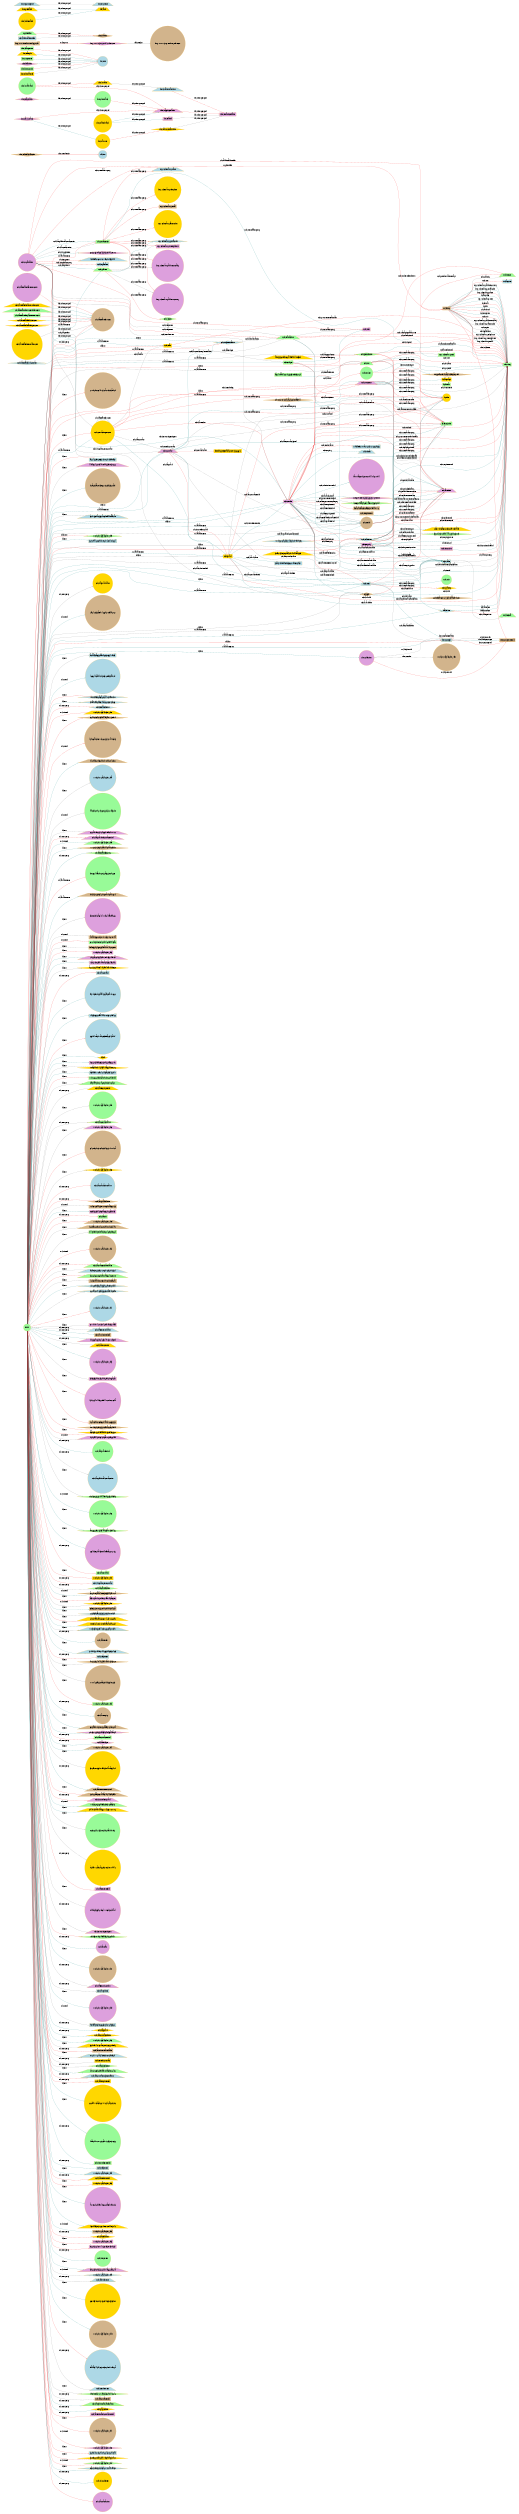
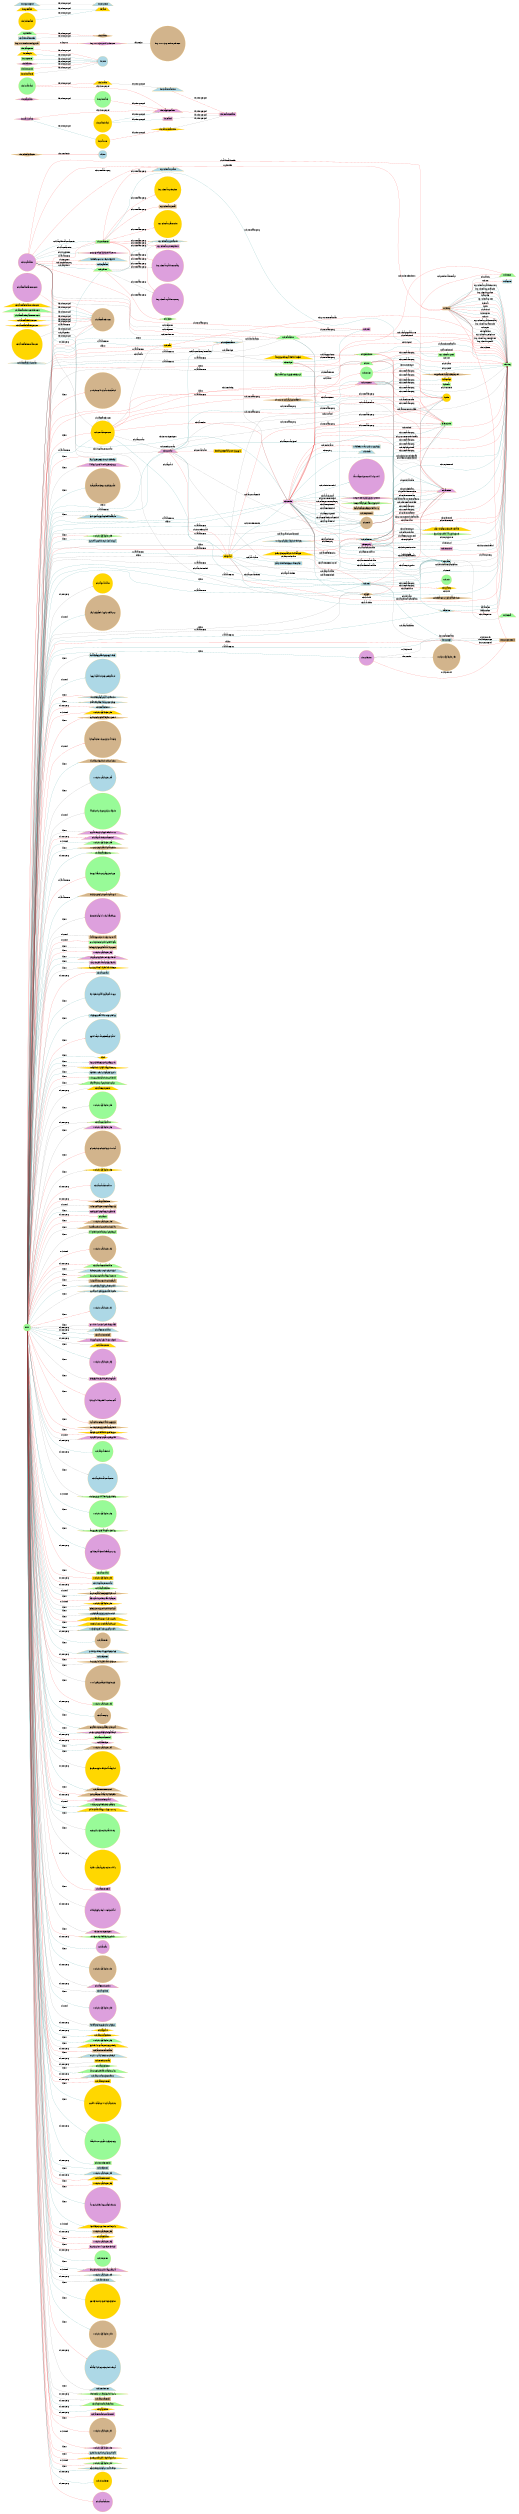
(64, 535) -> (64, 535)
